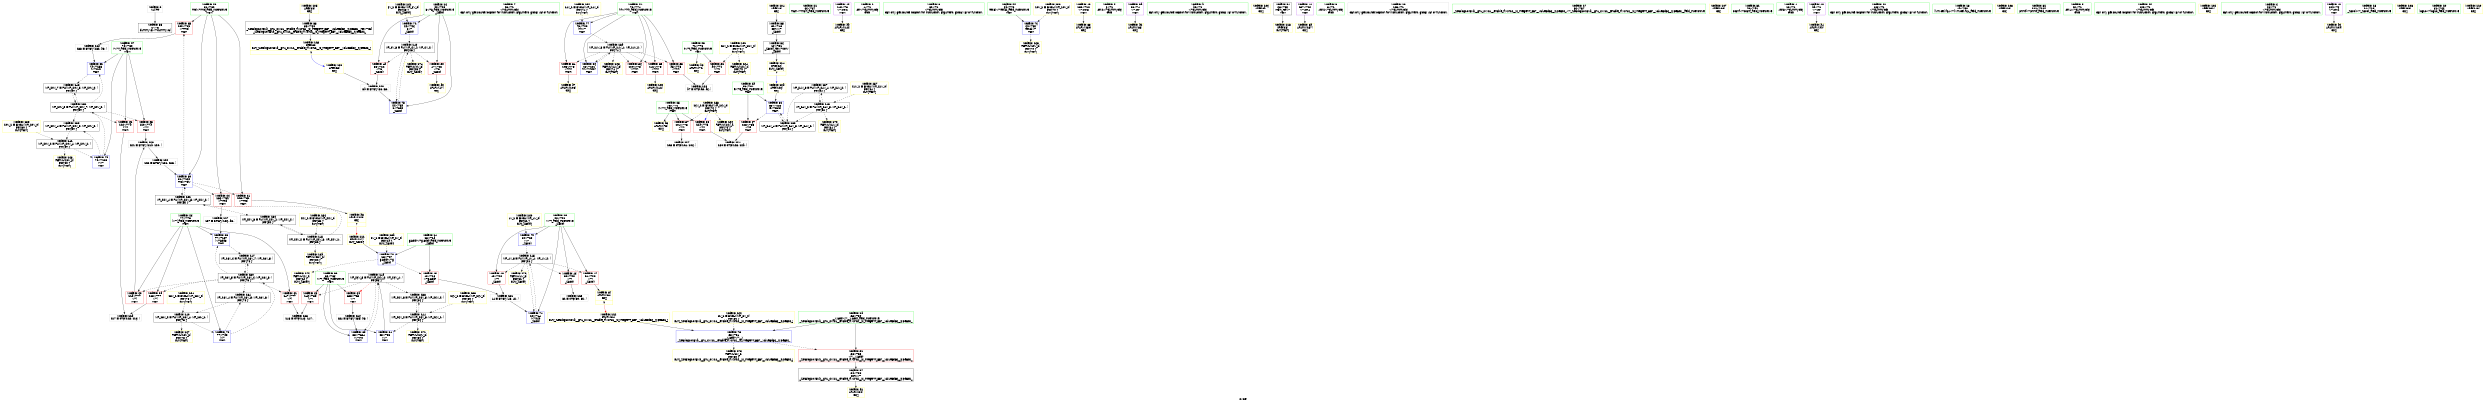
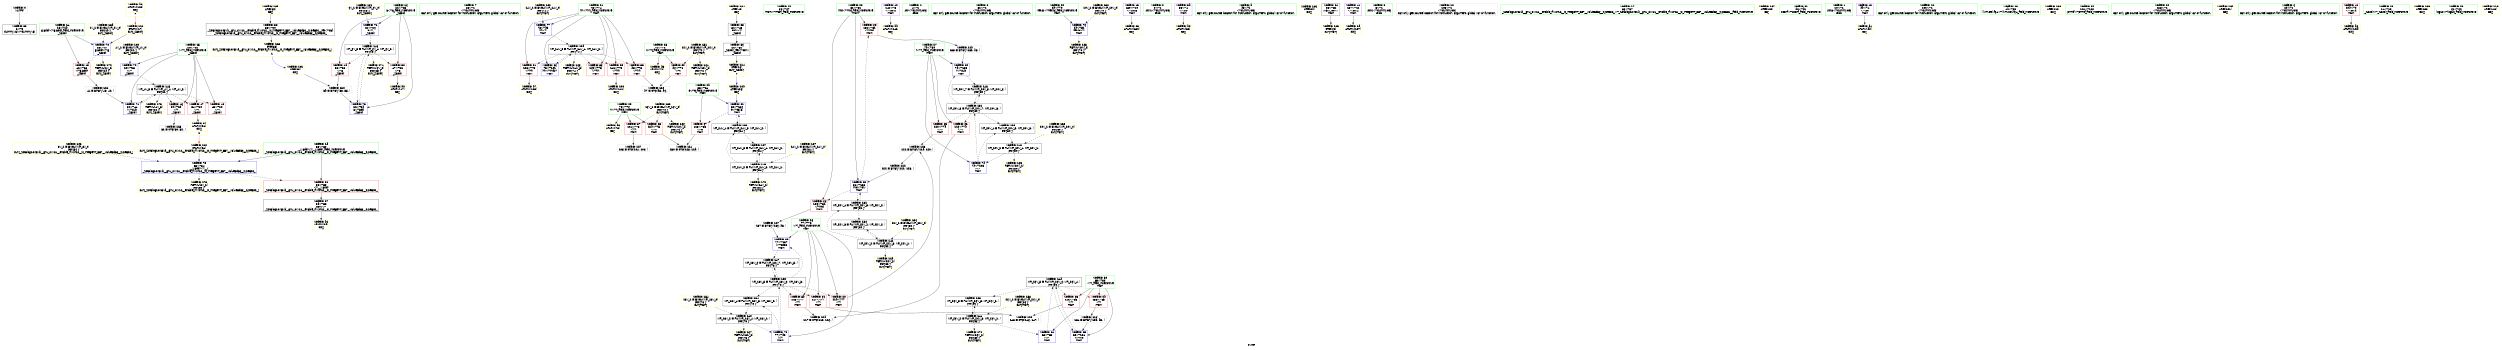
(1083, 9) -> (1132, 10)
(2077, 9) -> none
(2334, 9) -> (2351, 10)
(791, 104) -> (748, 138)
(707, 116) -> (659, 118)
(243, 200) -> none
(501, 288) -> none
(383, 307) -> (1049, 312)
